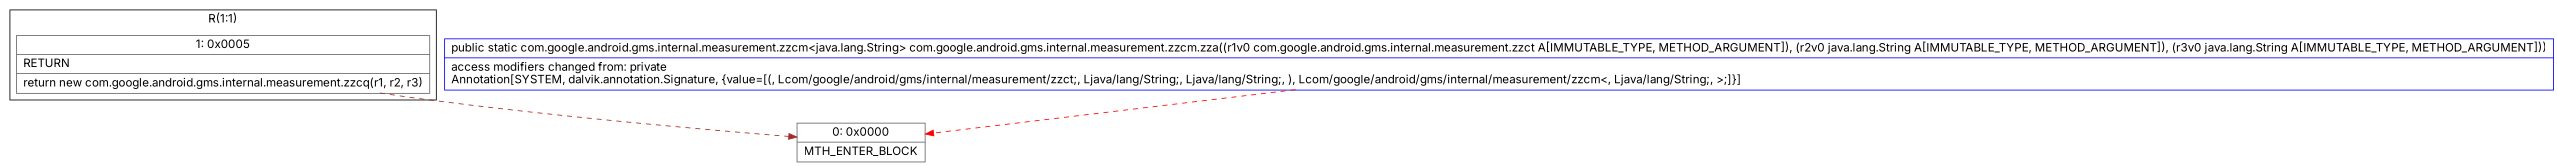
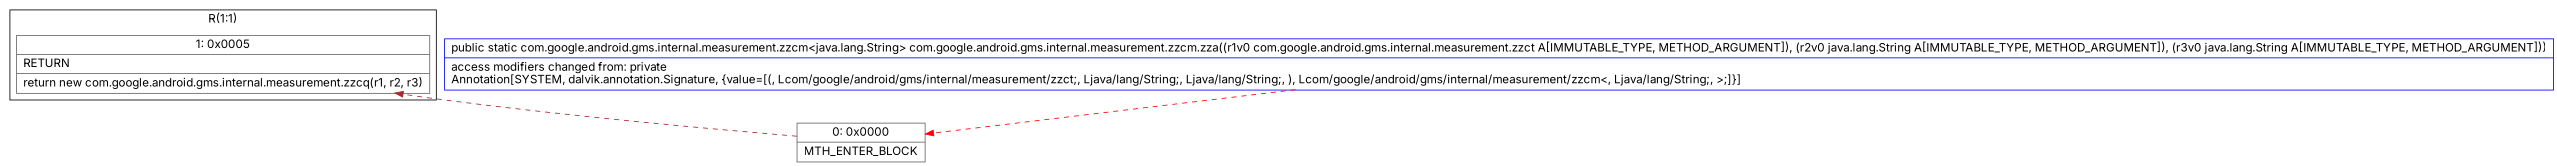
(584, 118) -> (600, 118)
